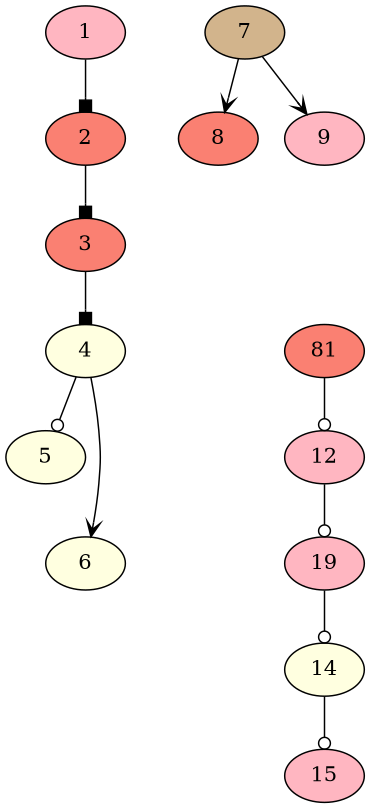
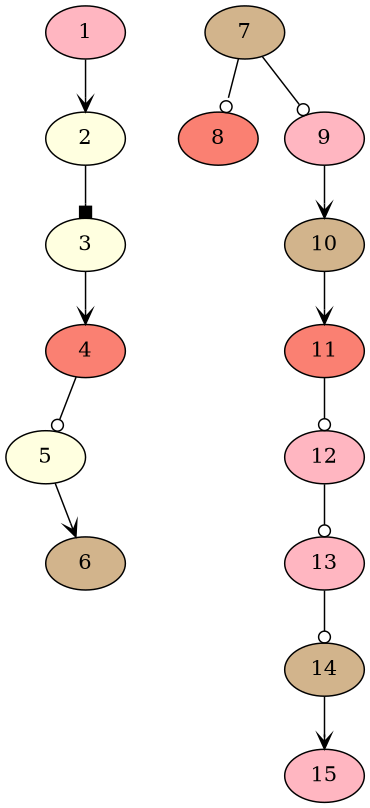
(86, 78) -> (86, 78)
(233, 78) -> (233, 78)
(281, 81) -> (281, 81)
(86, 139) -> (86, 139)
(86, 245) -> (86, 245)
none -> (324, 245)
(86, 291) -> (86, 291)
(86, 351) -> (86, 351)
(324, 351) -> (324, 351)
(100, 450) -> (63, 503)
(86, 563) -> (86, 563)
(324, 563) -> (324, 563)
(324, 670) -> (324, 670)
(324, 717) -> (324, 717)
